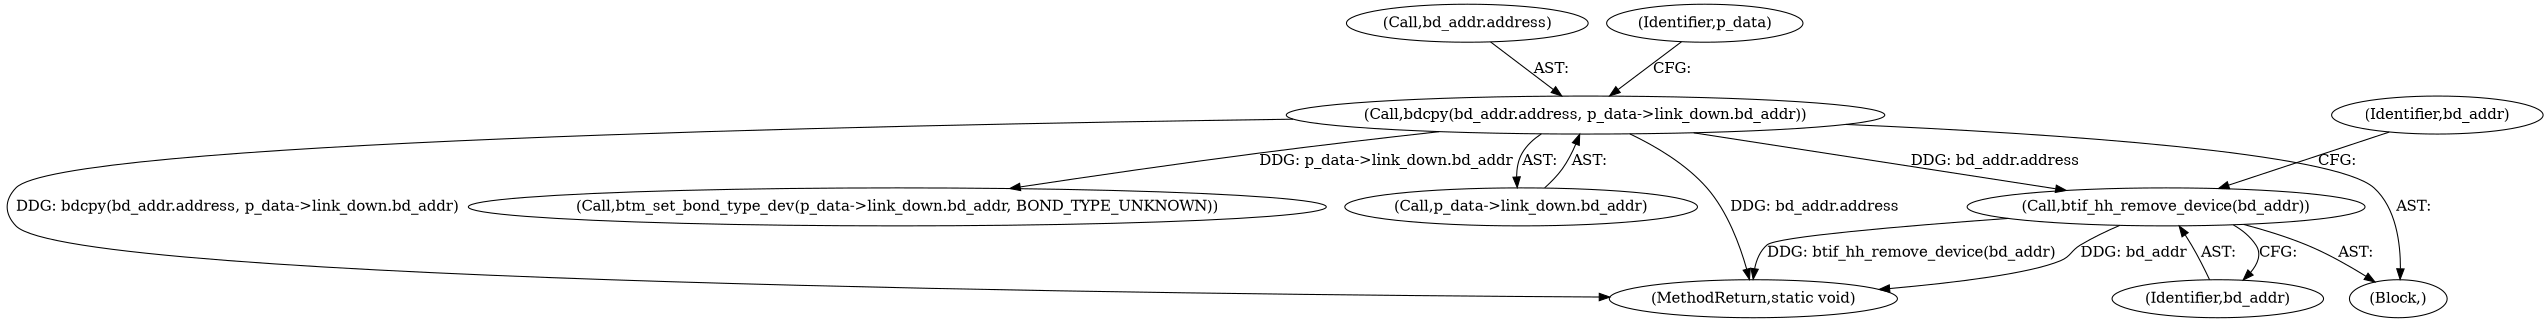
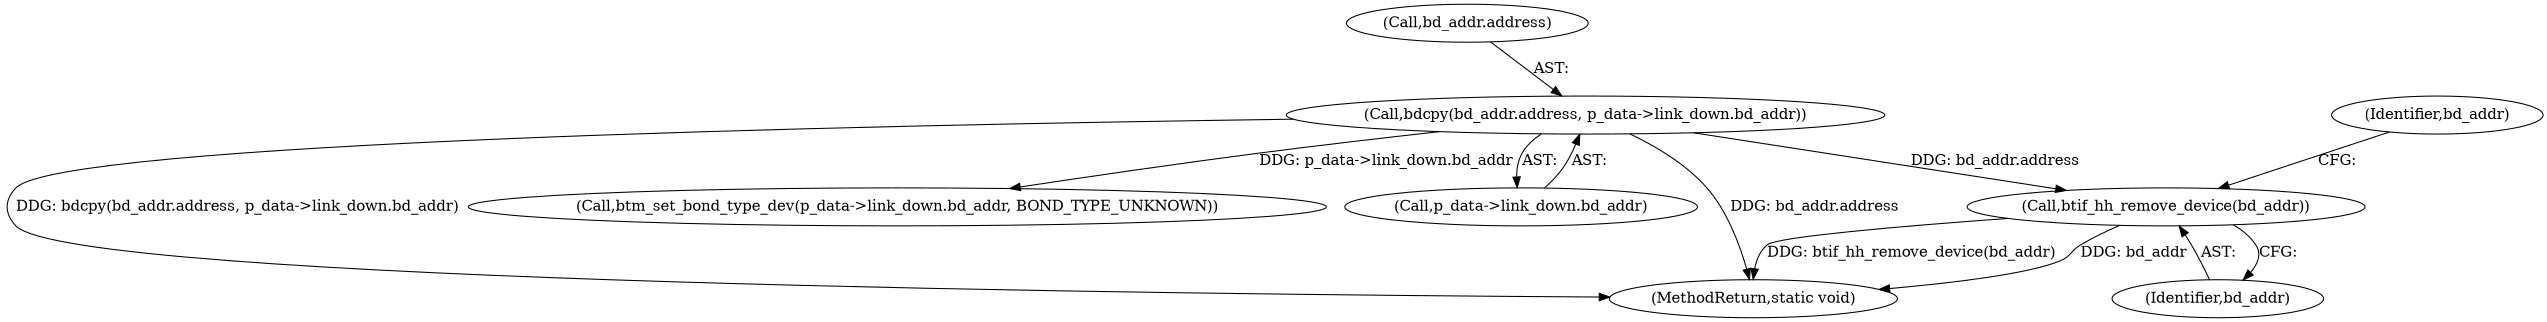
(1705, 23) -> none
(2398, 299) -> none
